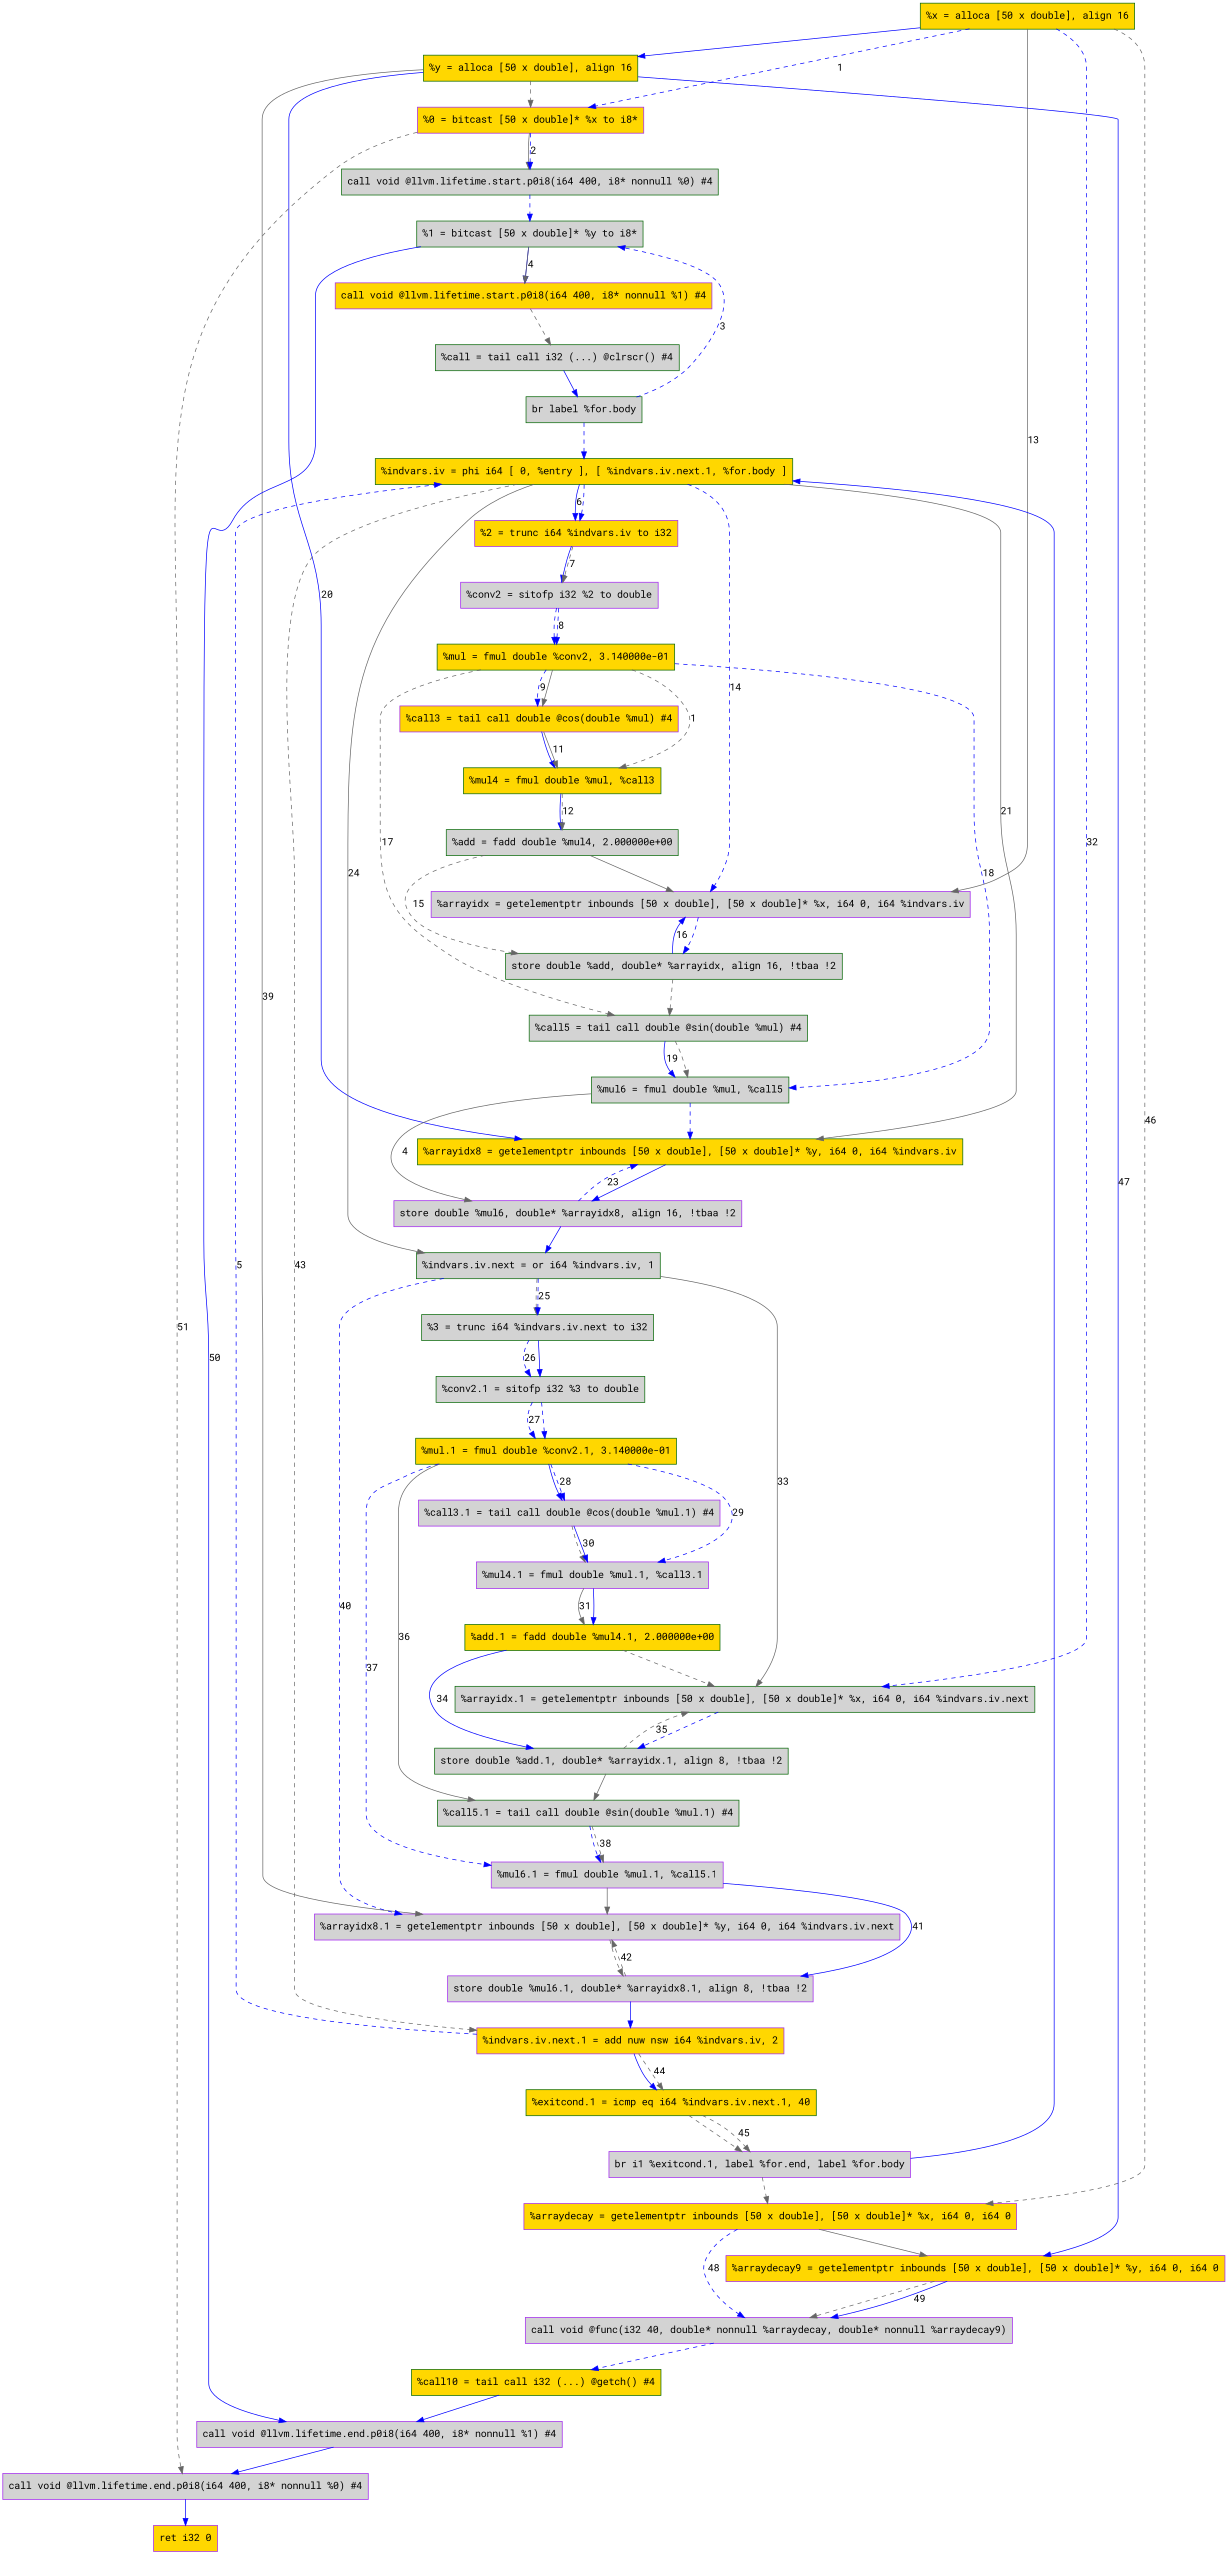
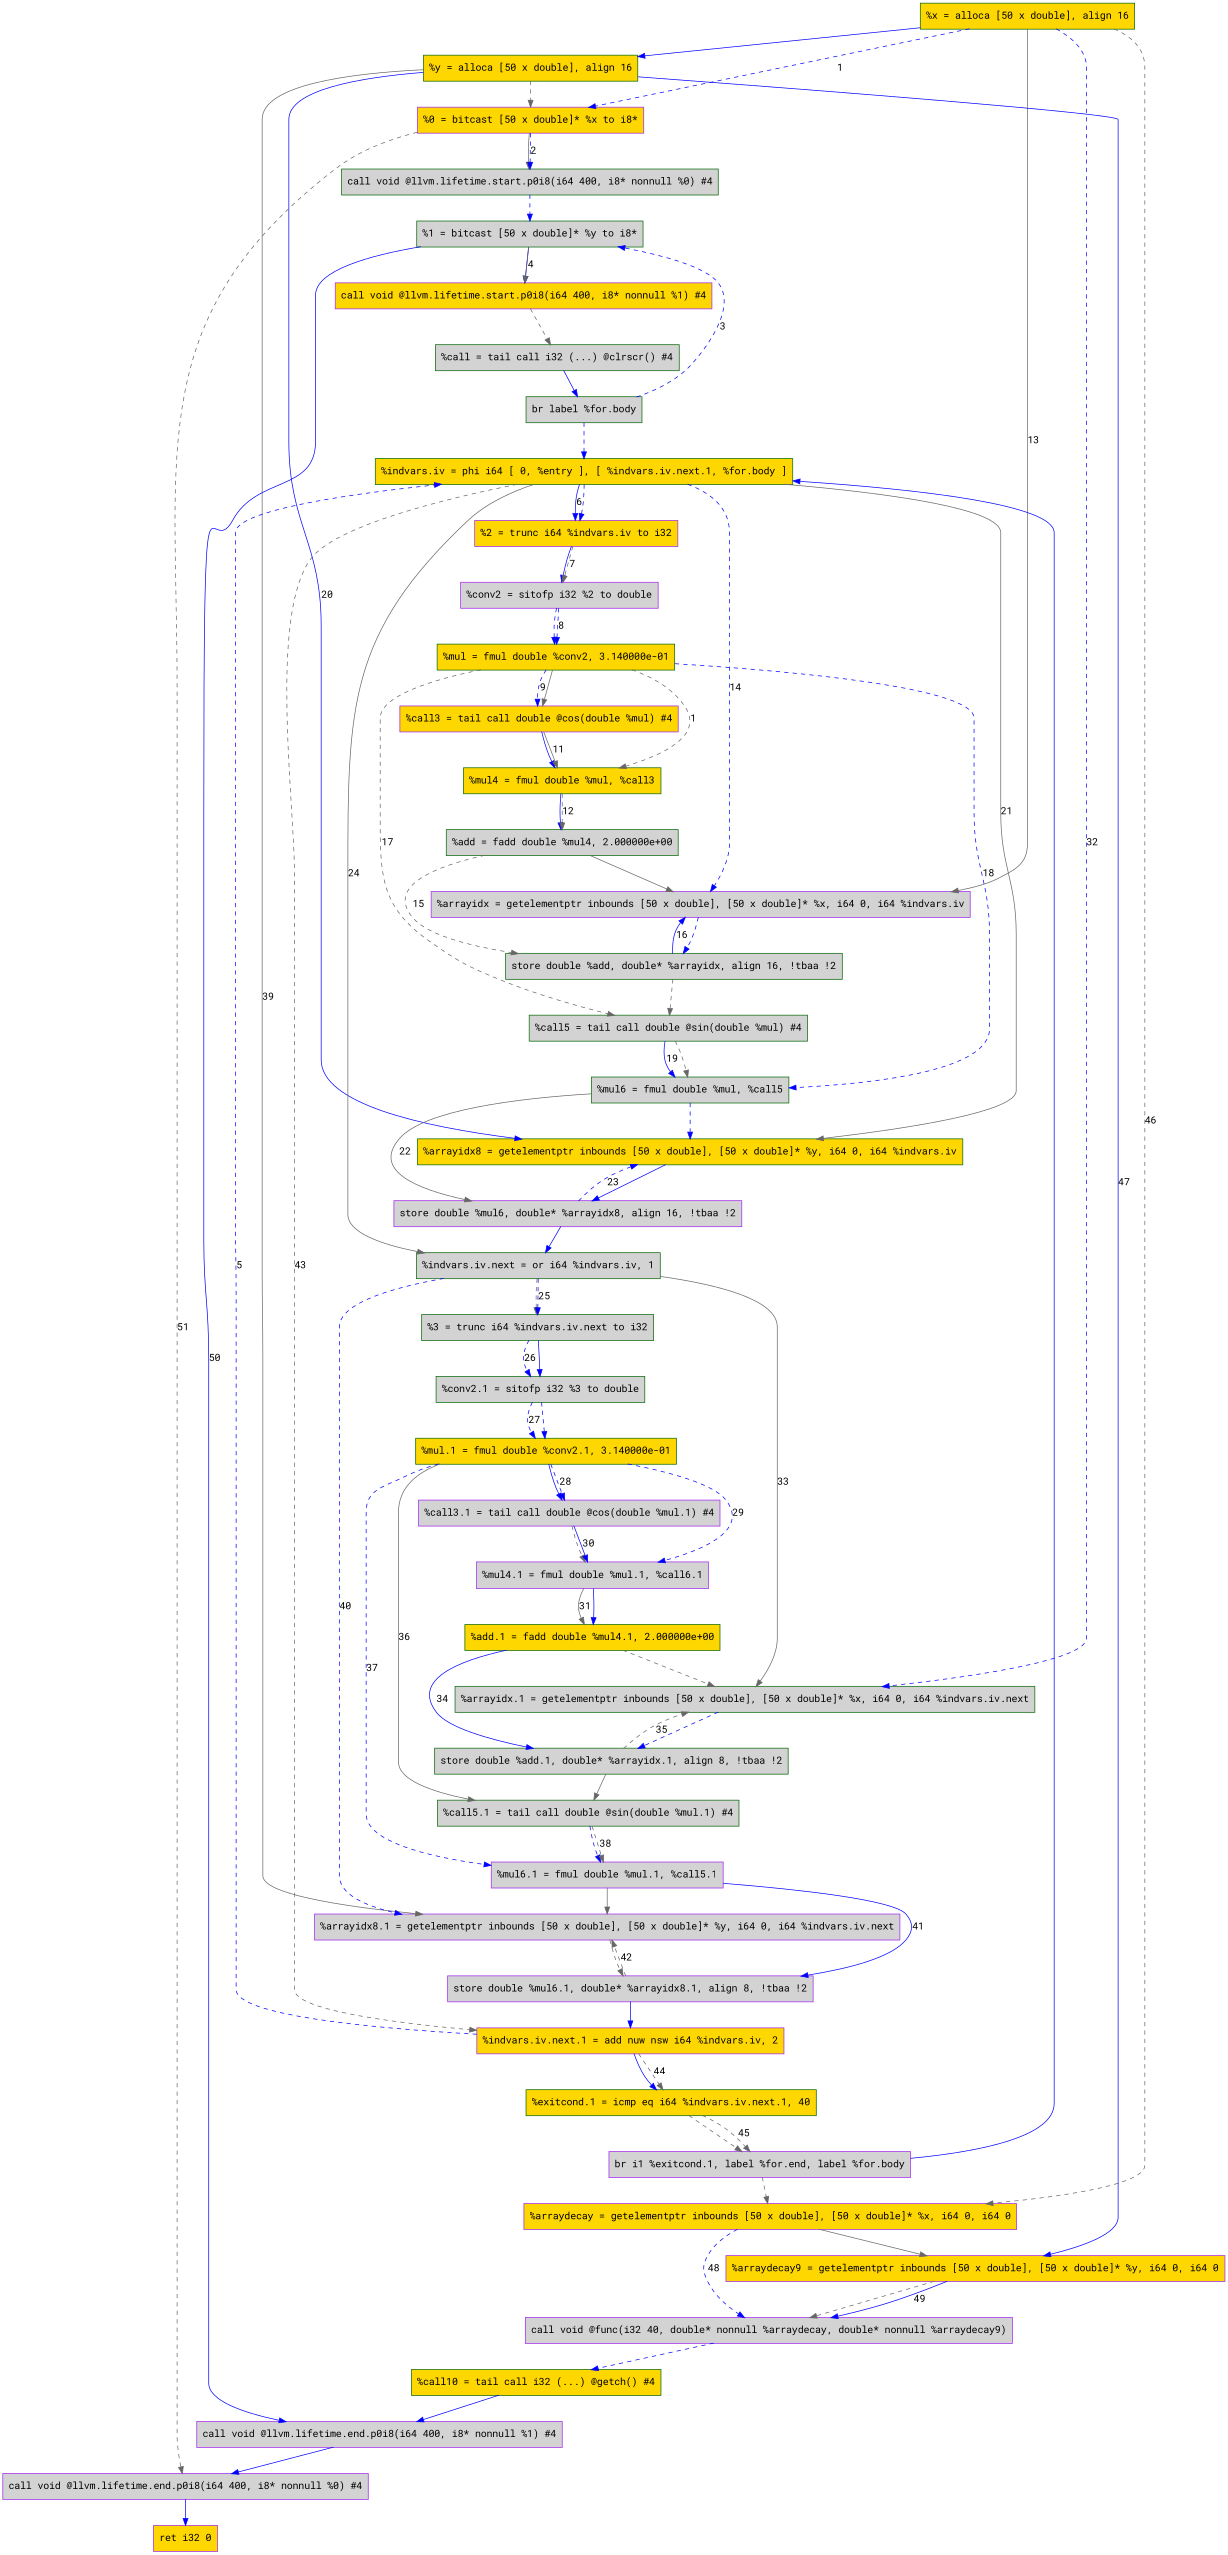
(405, 1152) -> (405, 1152)
(592, 1575) -> (592, 1575)
